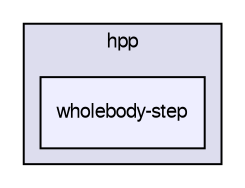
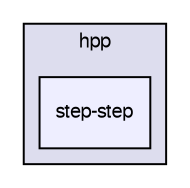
(123, 113) -> (95, 113)
